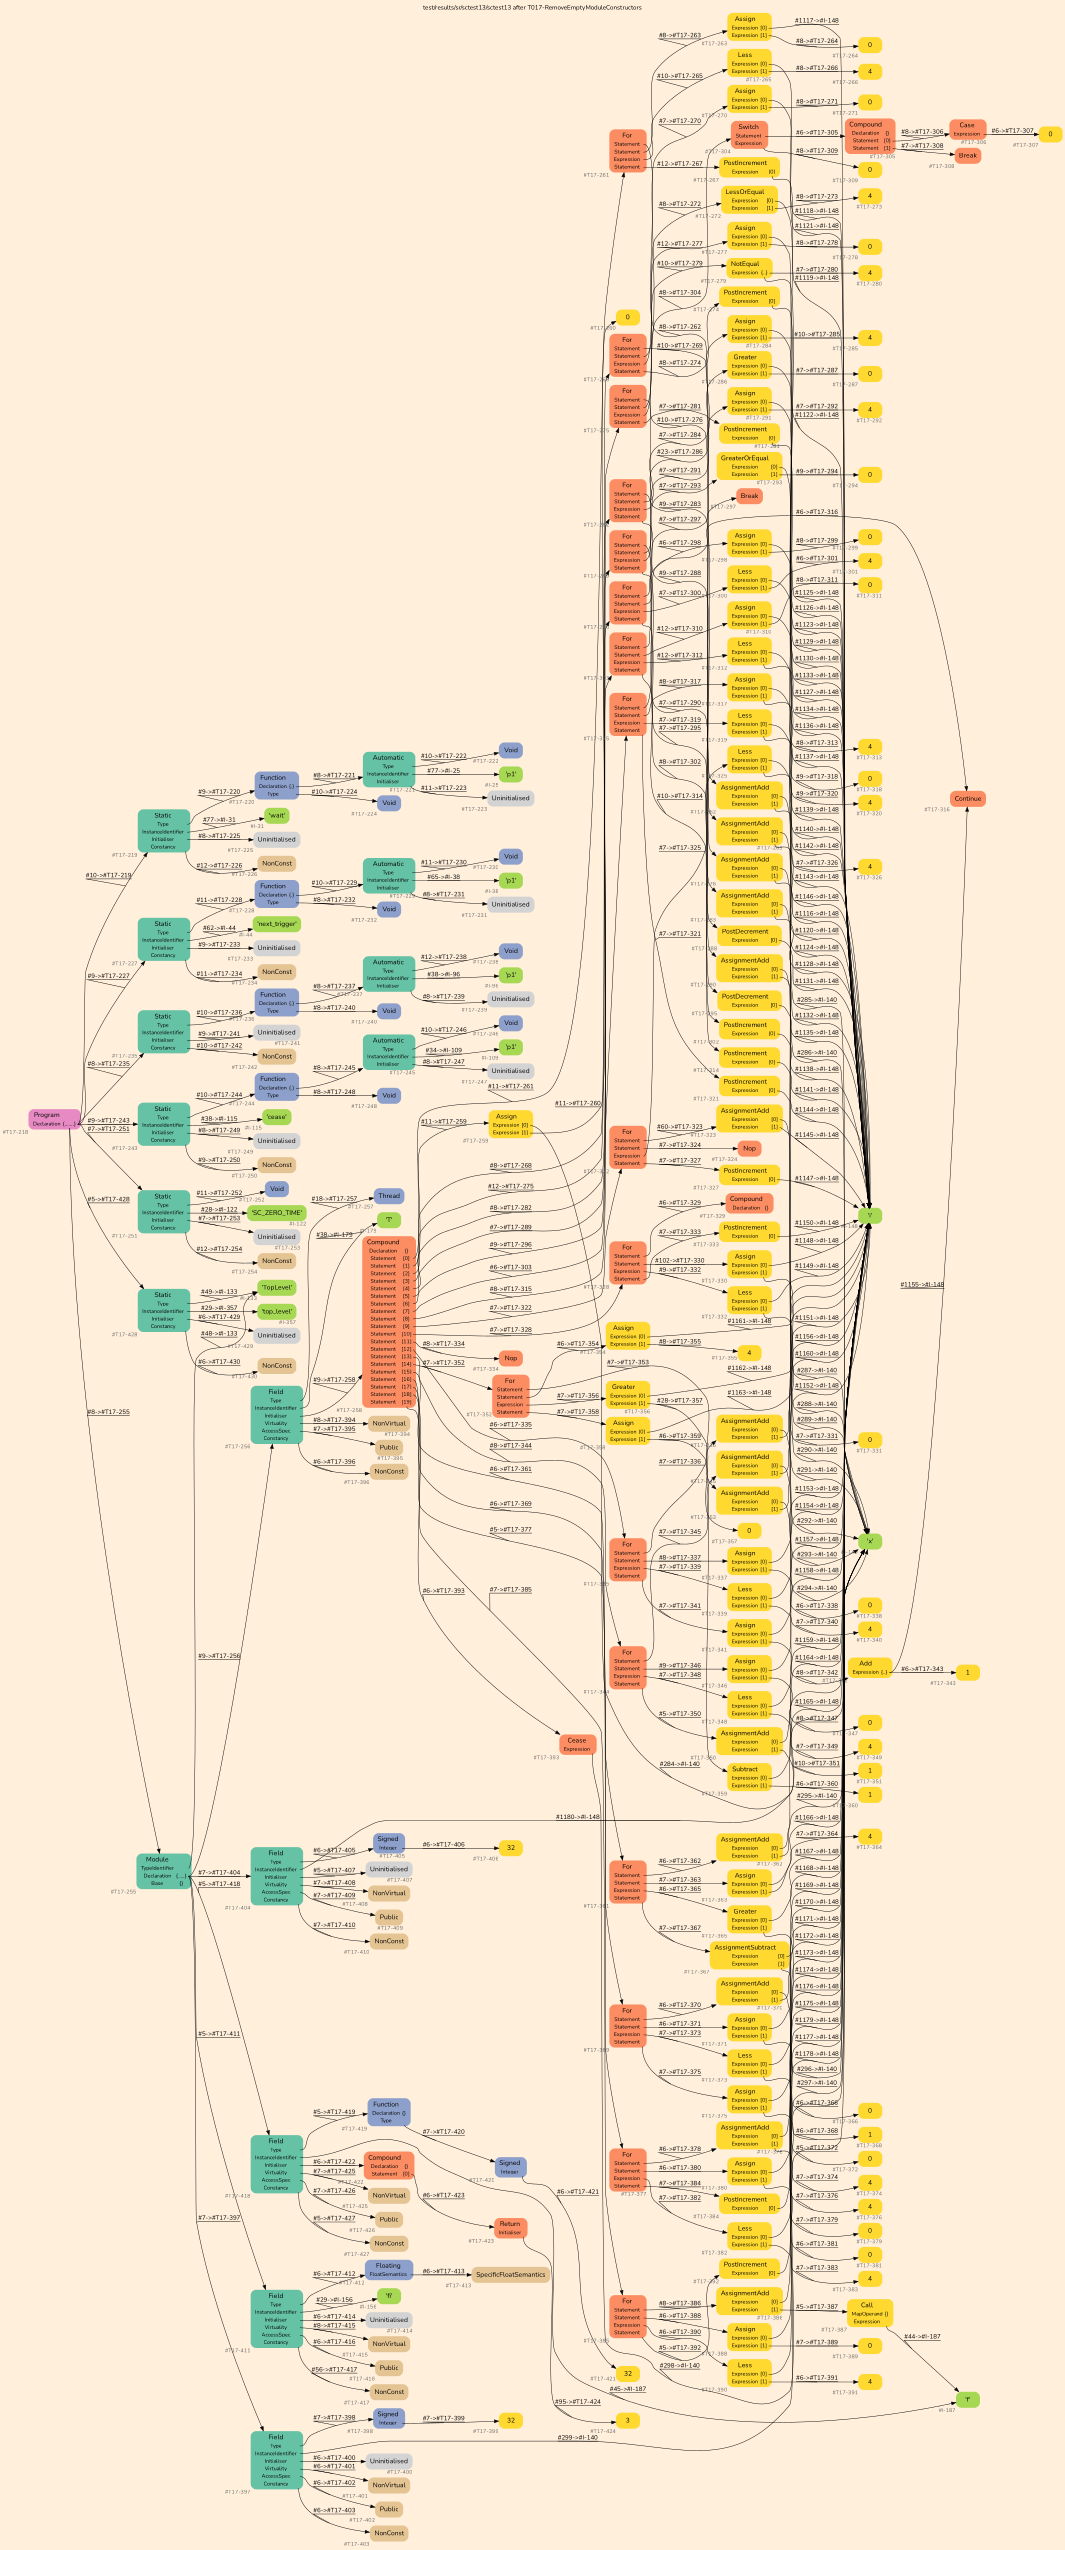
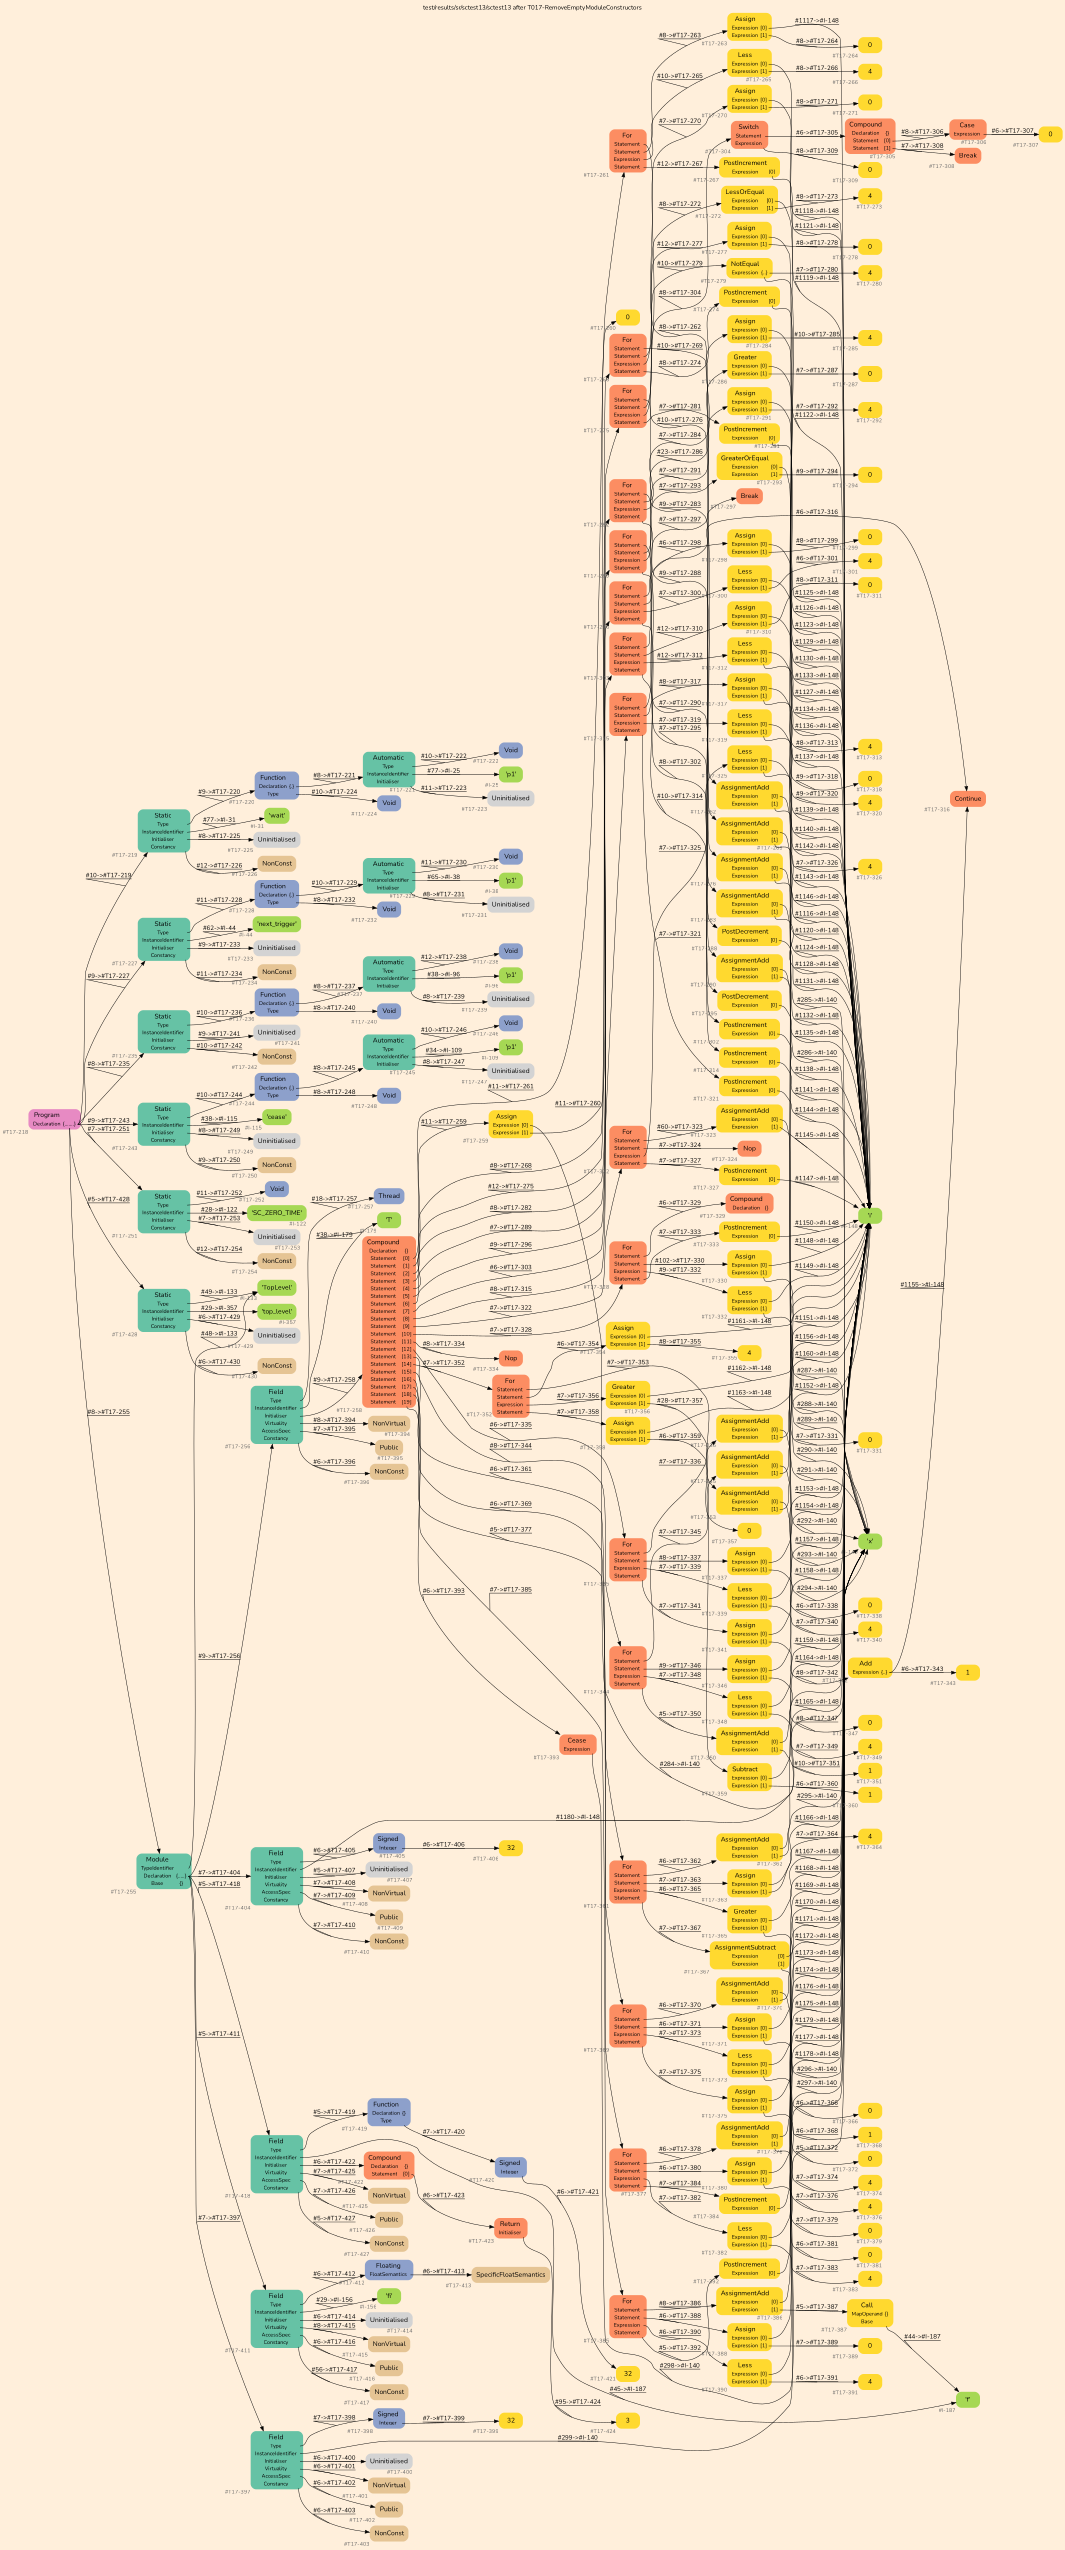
(867, 2322) -> (867, 2322)
